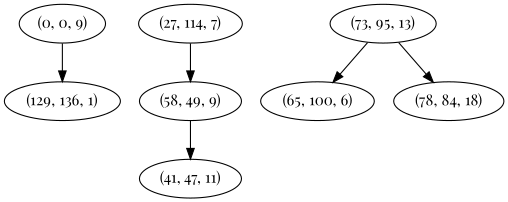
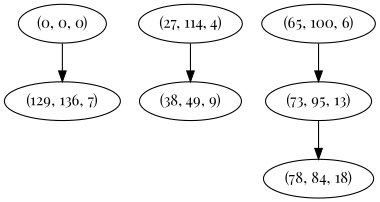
(62, 24) -> (62, 24)
(190, 24) -> (190, 24)
(354, 58) -> (319, 57)
(62, 101) -> (62, 101)
(190, 101) -> (190, 101)
(190, 179) -> none
